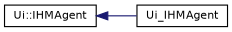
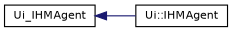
(122, 16) -> (121, 16)
